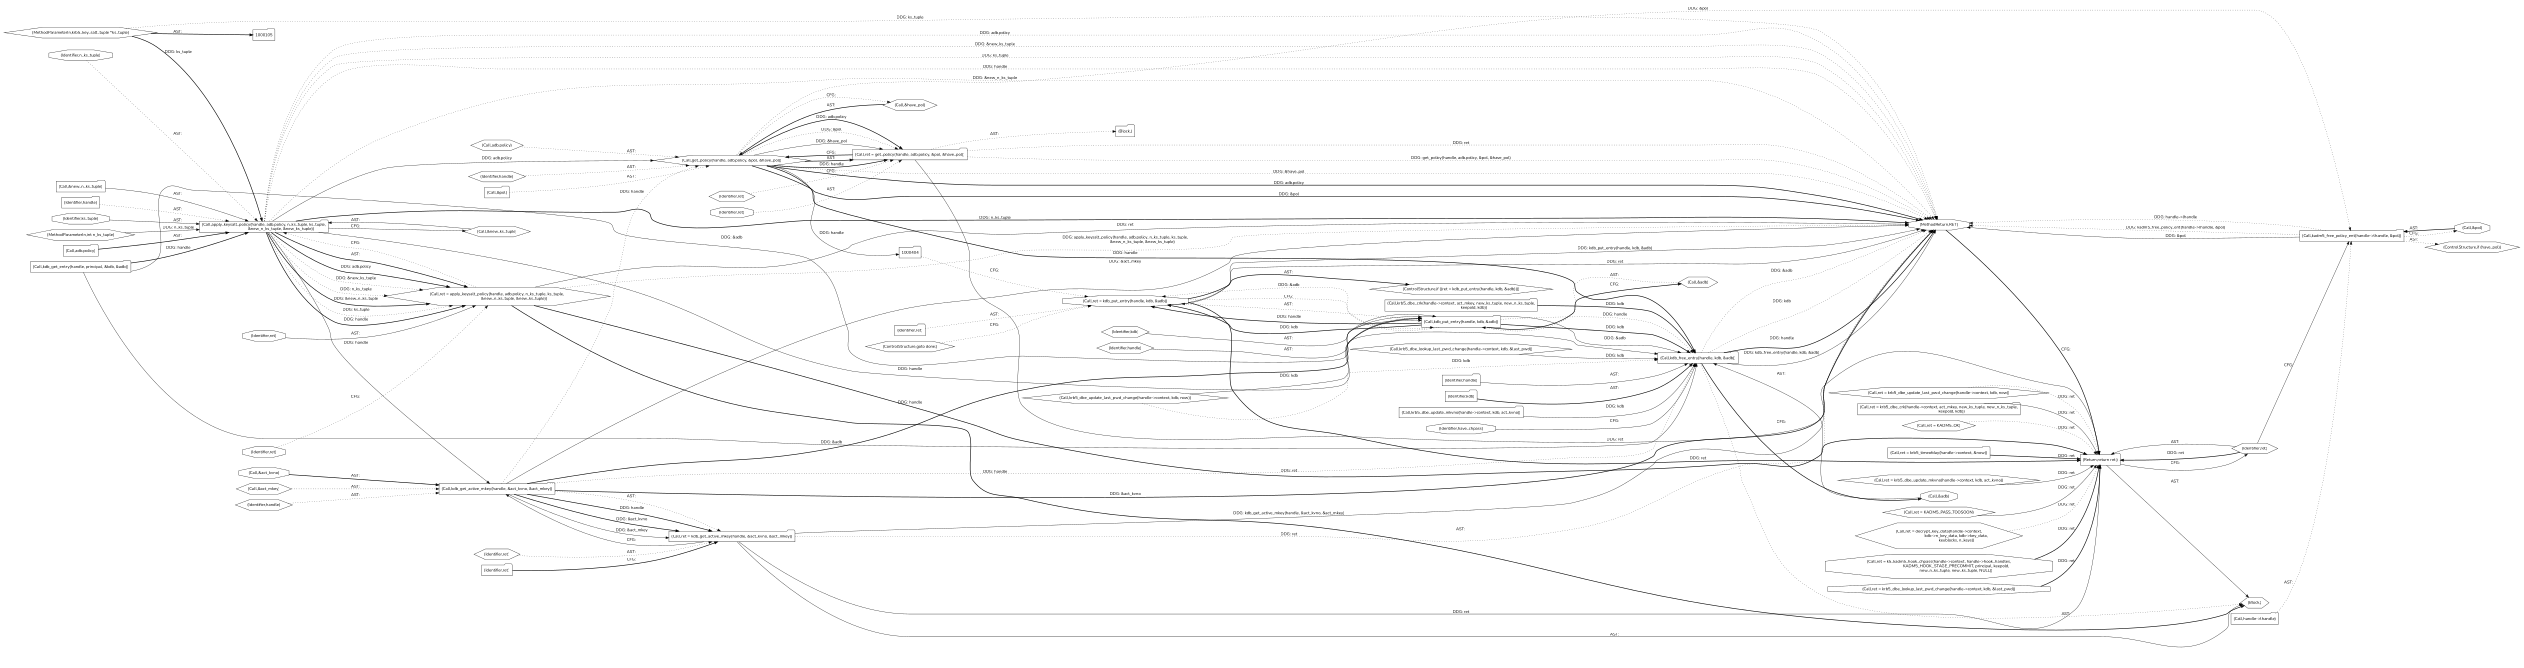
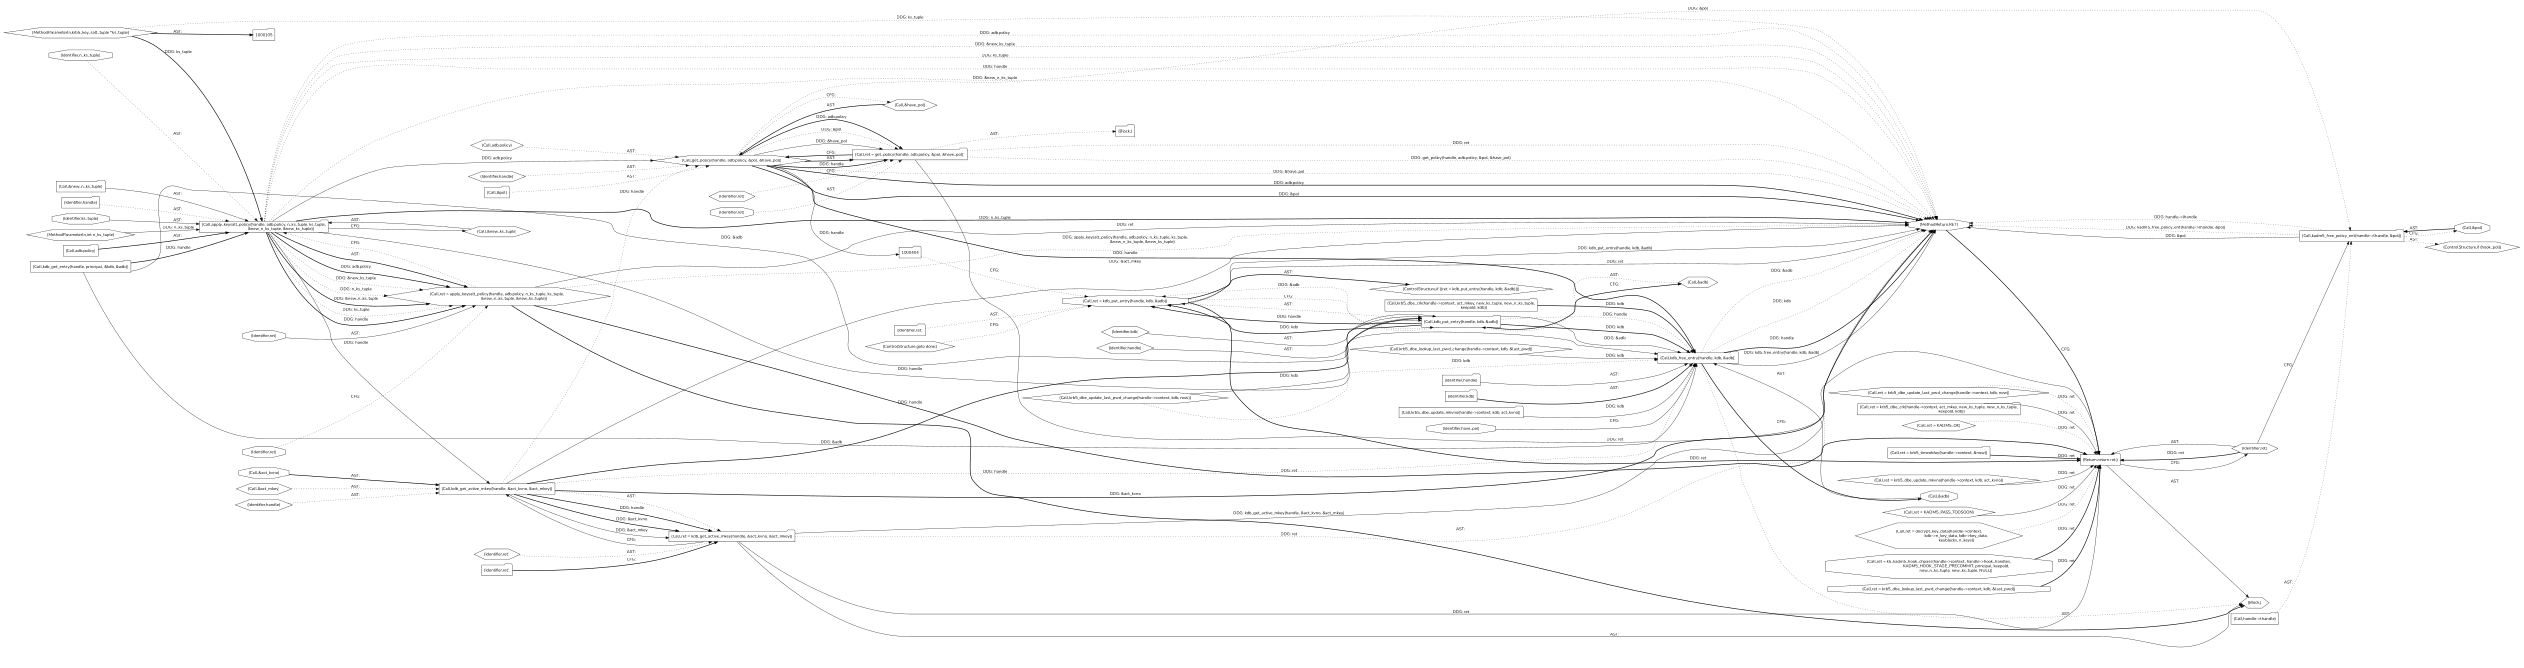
(2472, 247) -> (2472, 247)
(1461, 429) -> (1461, 429)
